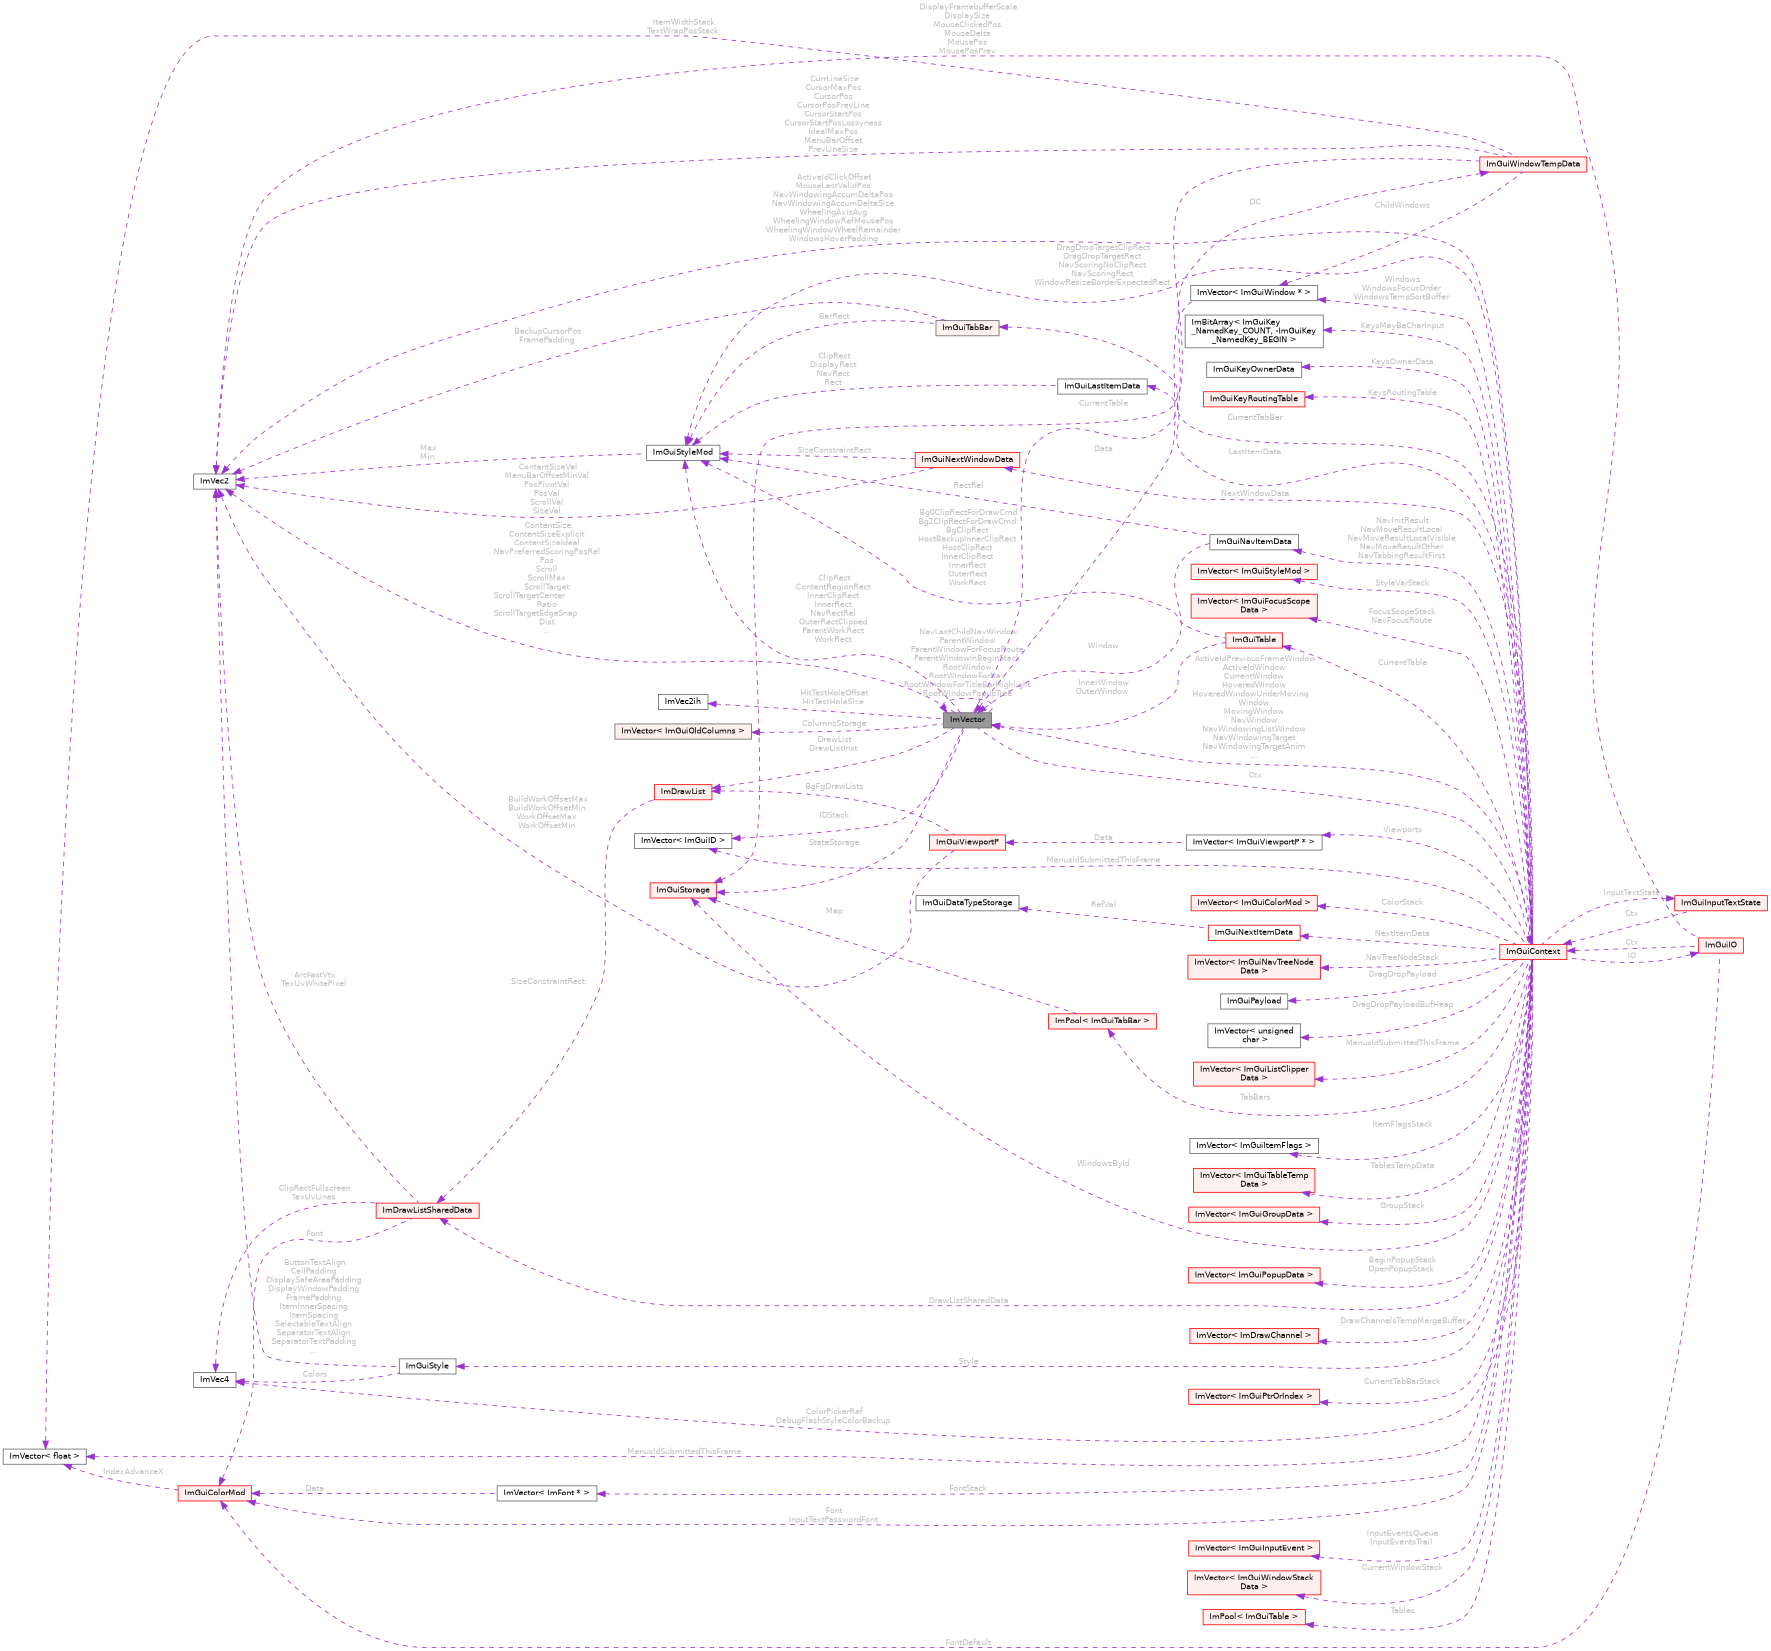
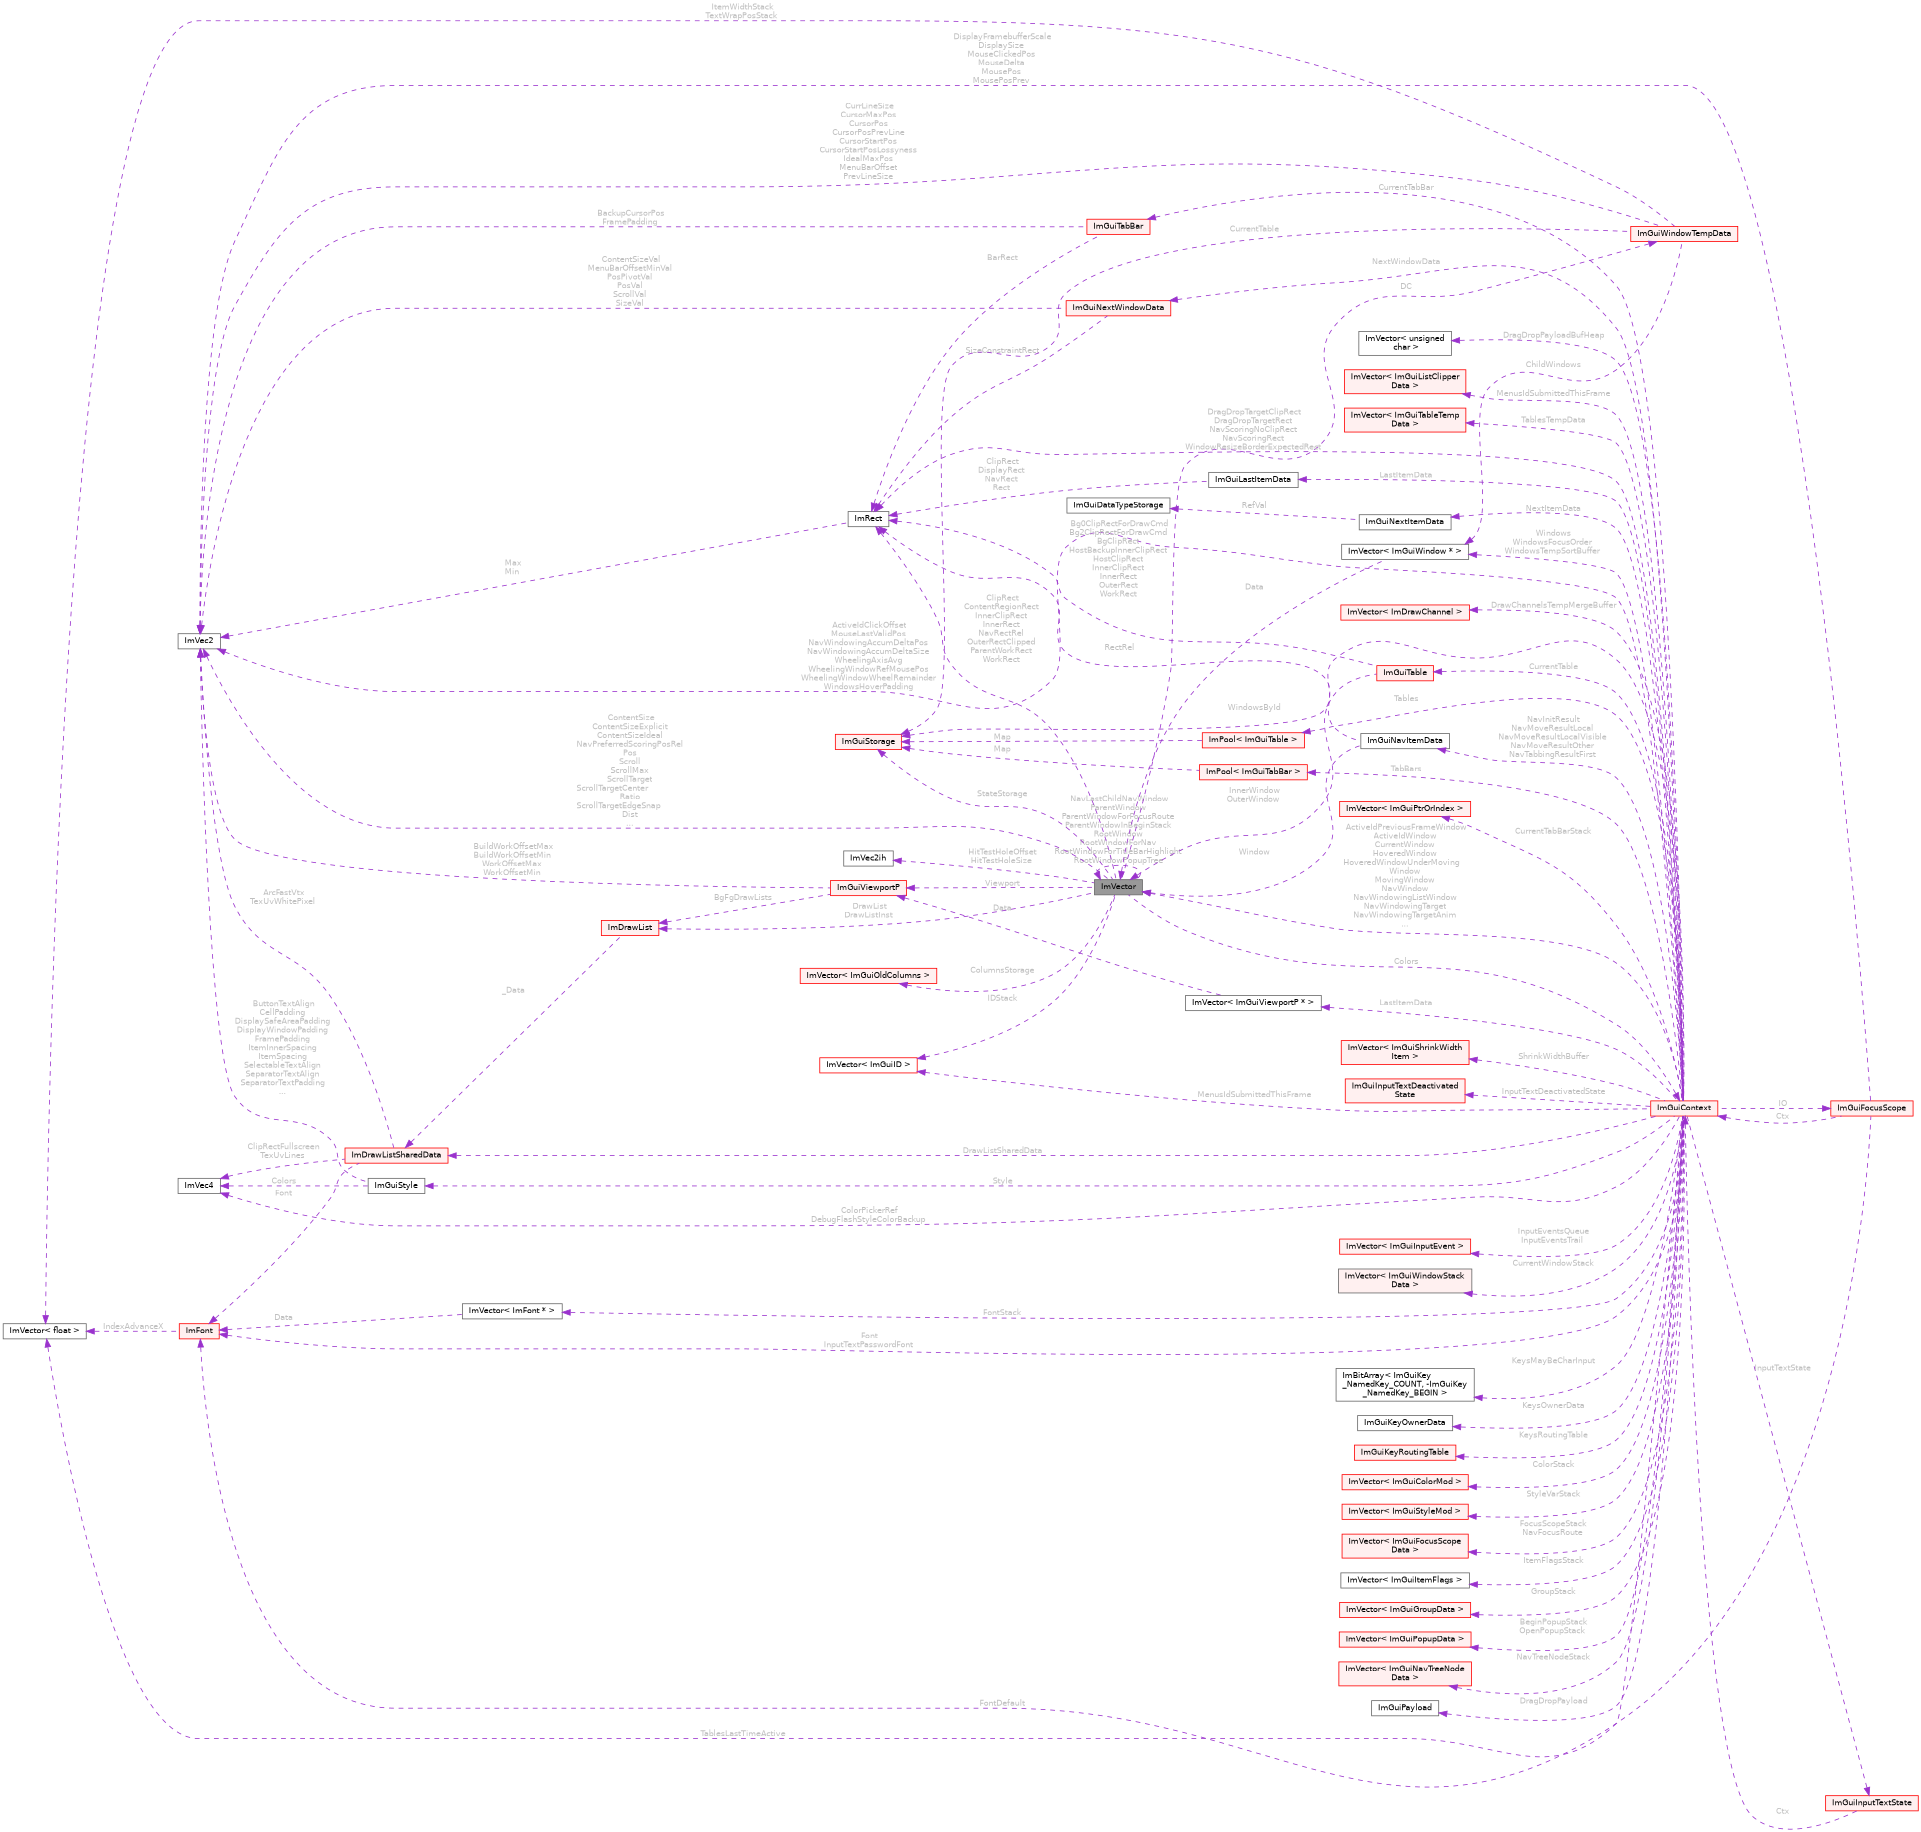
(968, 328) -> (1118, 227)
(683, 453) -> (868, 519)
(683, 732) -> (868, 976)
none -> (1048, 741)
(1254, 776) -> (1405, 962)
(1402, 830) -> (1405, 1003)
(683, 841) -> (868, 1065)
none -> (1005, 888)
(1254, 933) -> (1405, 522)
(1721, 946) -> (1872, 1109)
(547, 982) -> (512, 991)
none -> (1405, 1053)
none -> (1405, 1091)
(683, 1452) -> (742, 1734)
(215, 1493) -> (199, 1331)
(1254, 1583) -> (1405, 1281)
